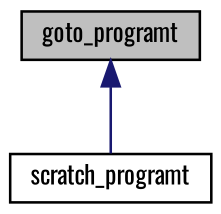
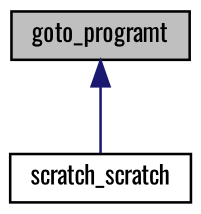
(111, 178) -> (101, 178)
